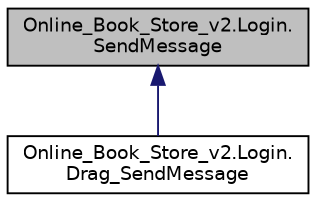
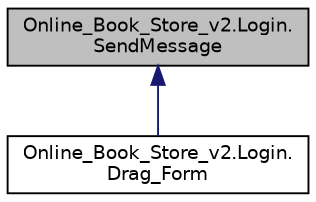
(158, 165) -> (158, 165)
